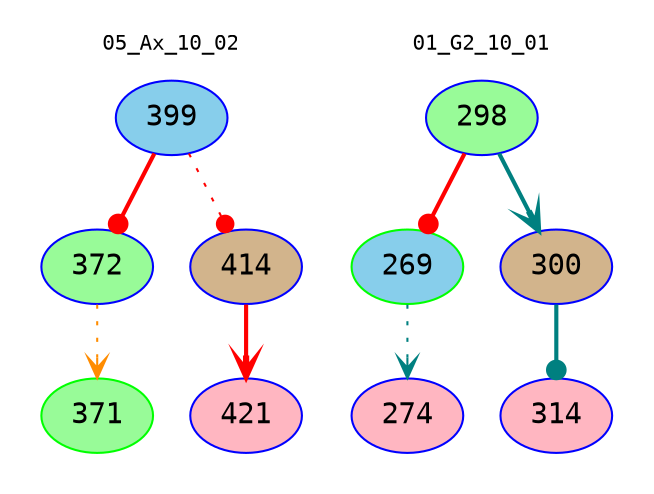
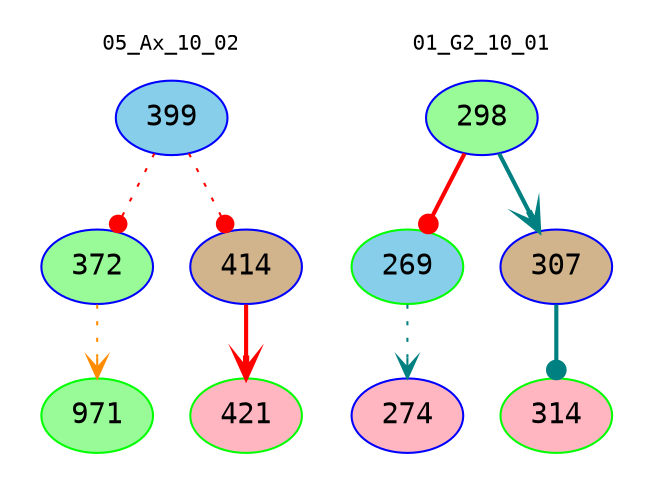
(138, 185) -> (138, 185)
(556, 267) -> (556, 267)
(97, 416) -> (97, 416)
(246, 416) -> (246, 416)
(556, 416) -> (556, 416)
